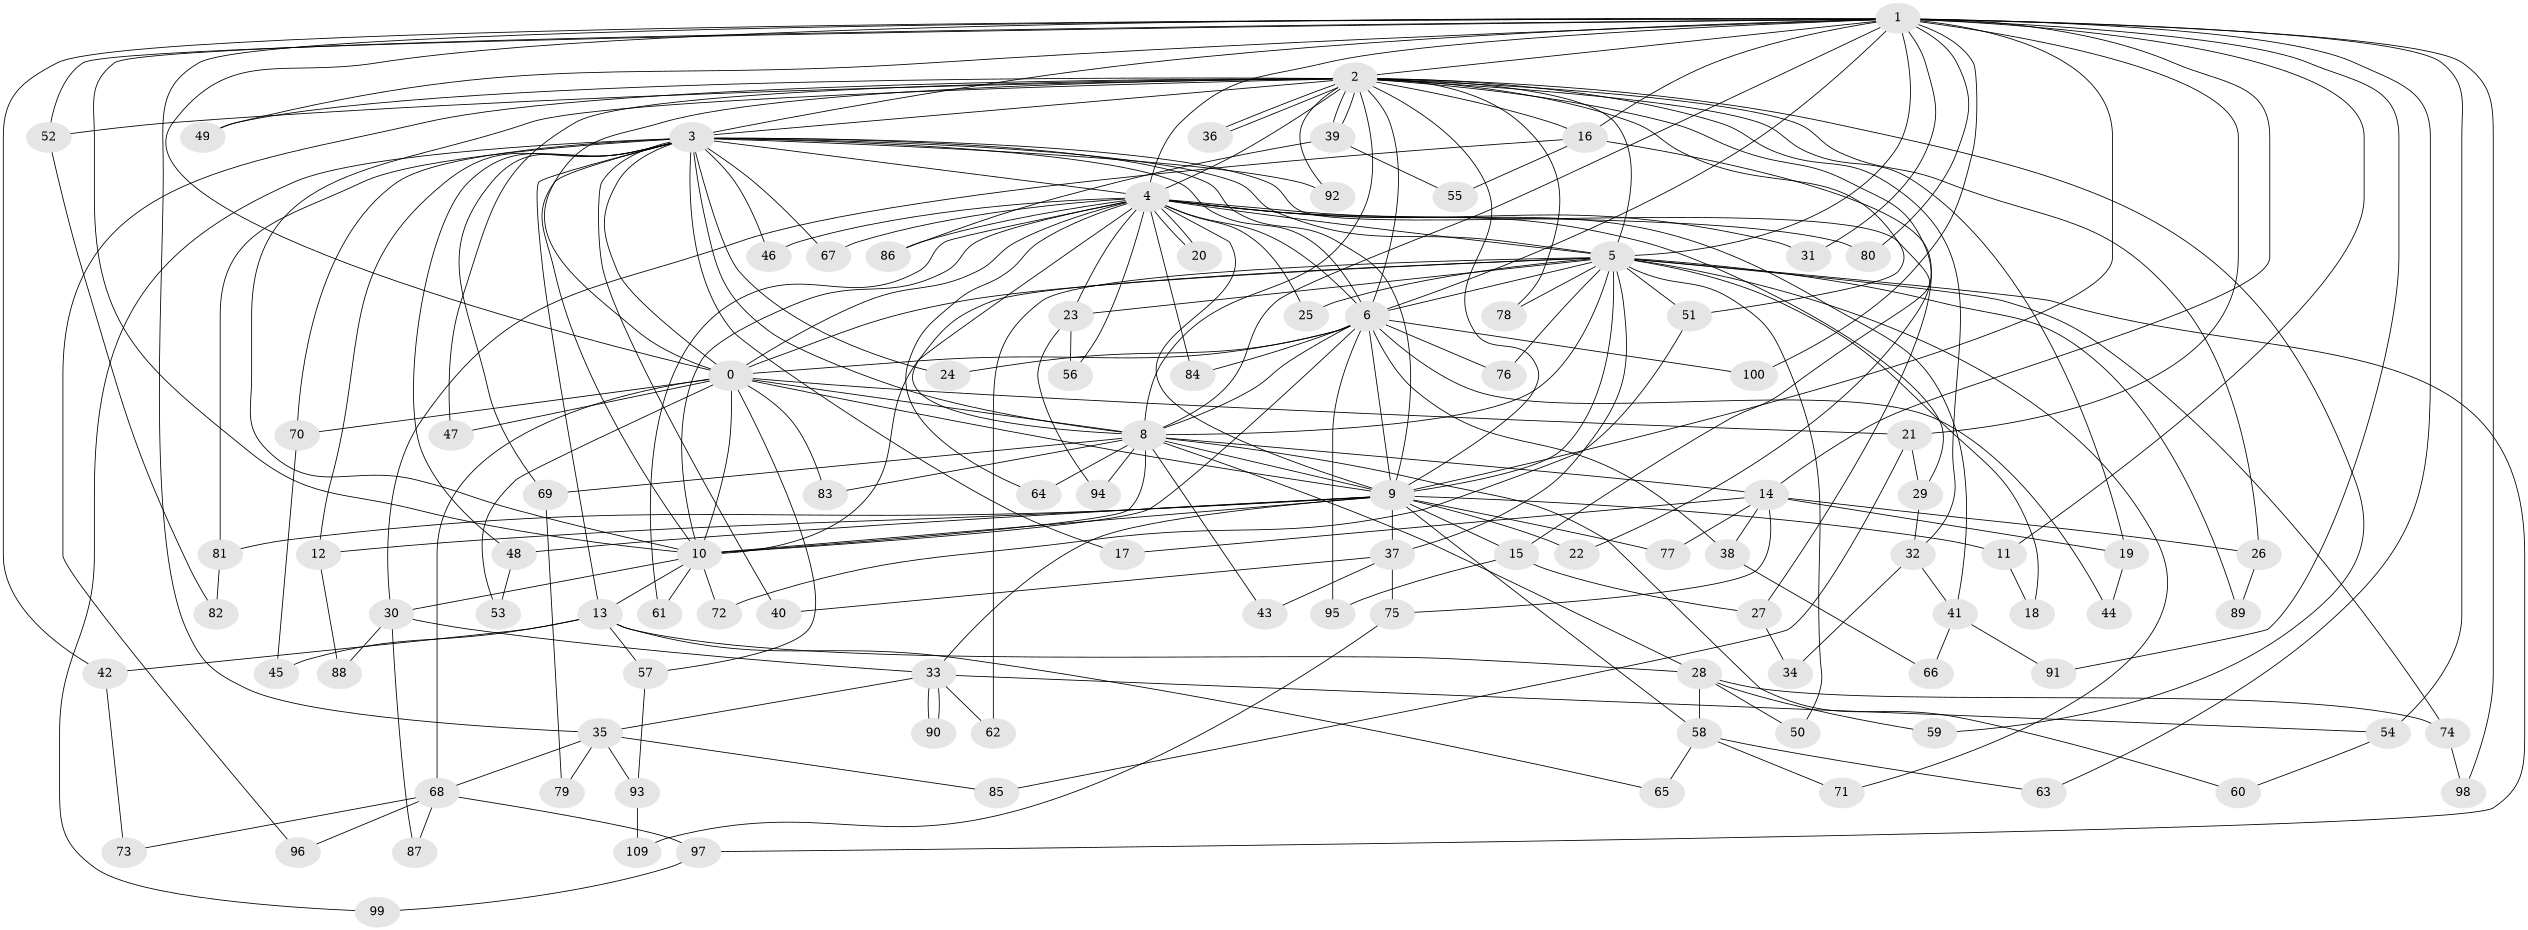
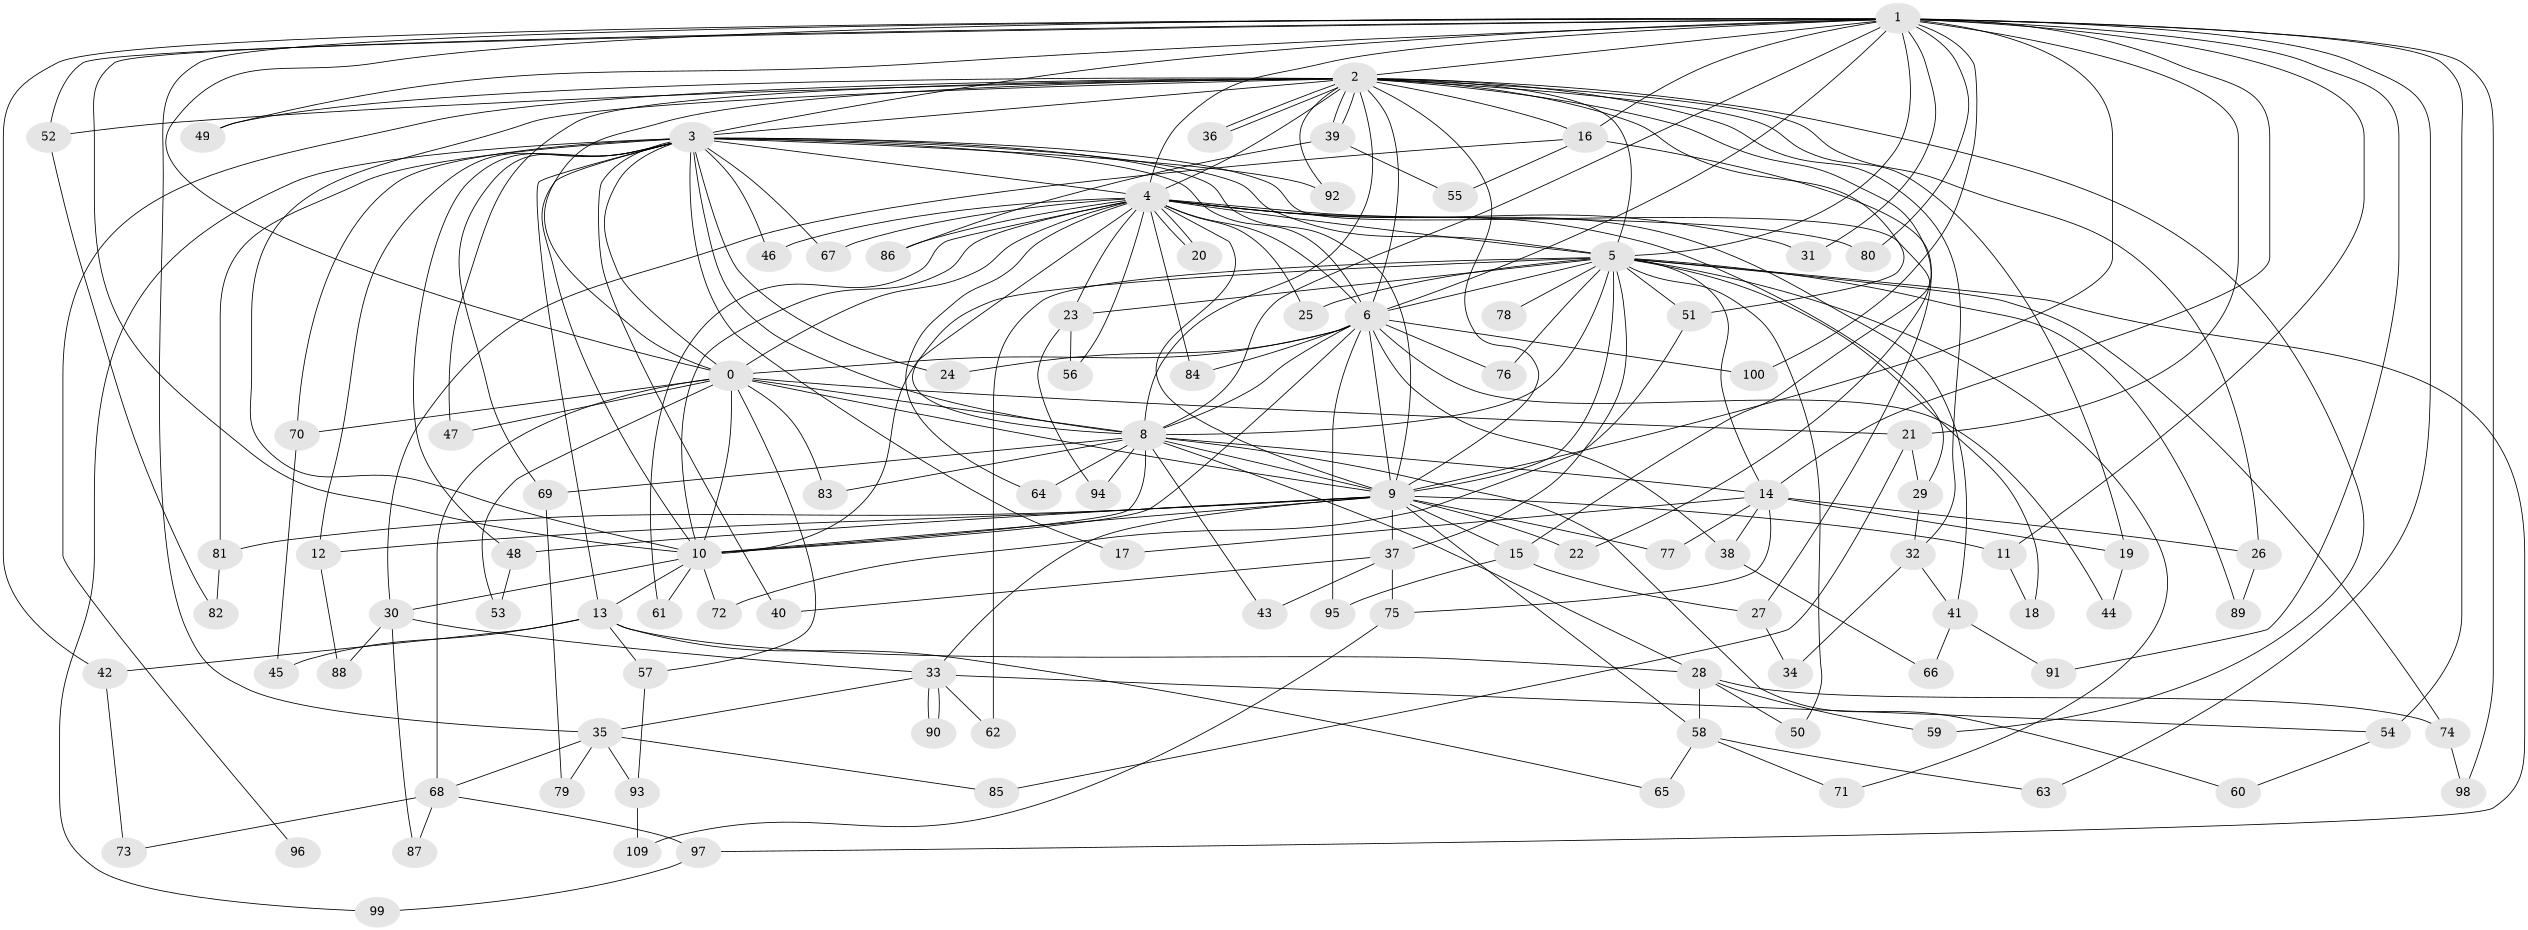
(1532, 135) -> none
(973, 299) -> (1726, 345)
(368, 823) -> none
